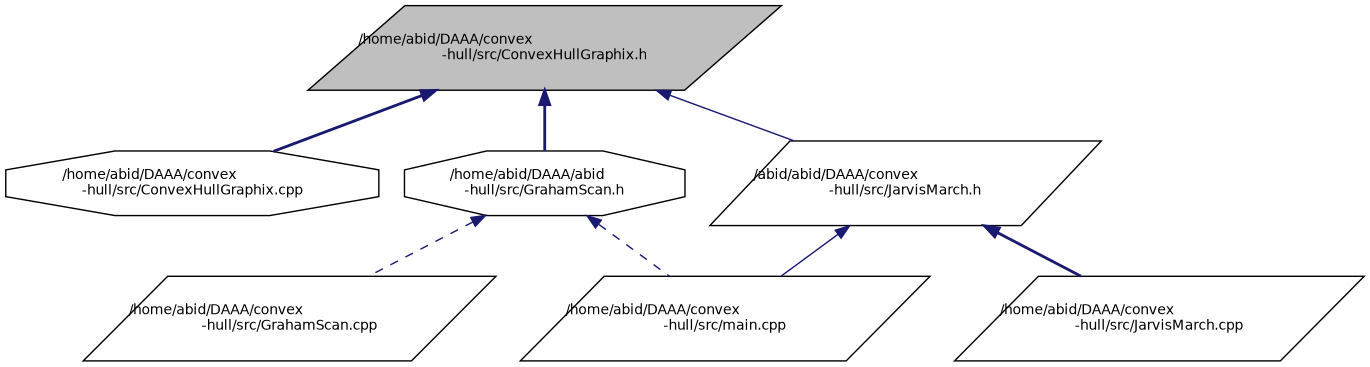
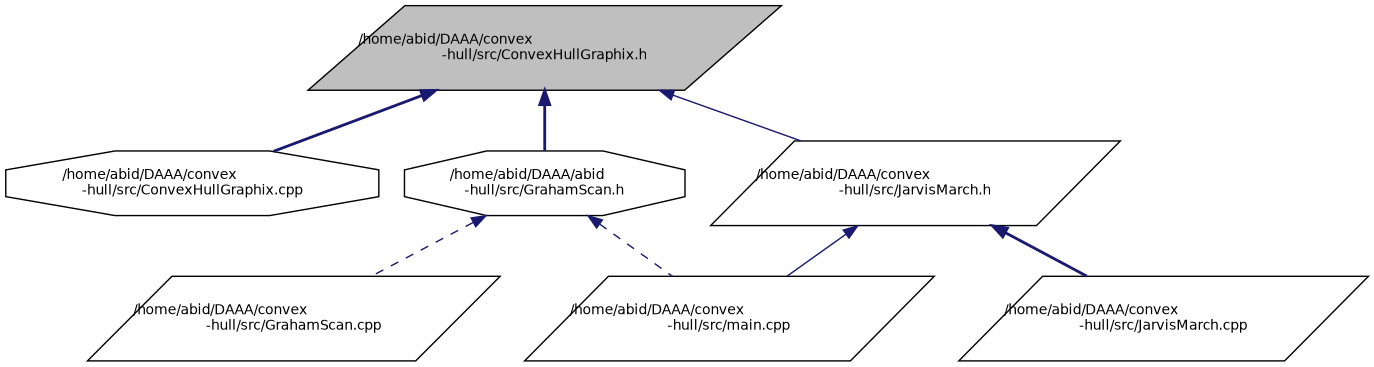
(906, 183) -> (915, 183)
